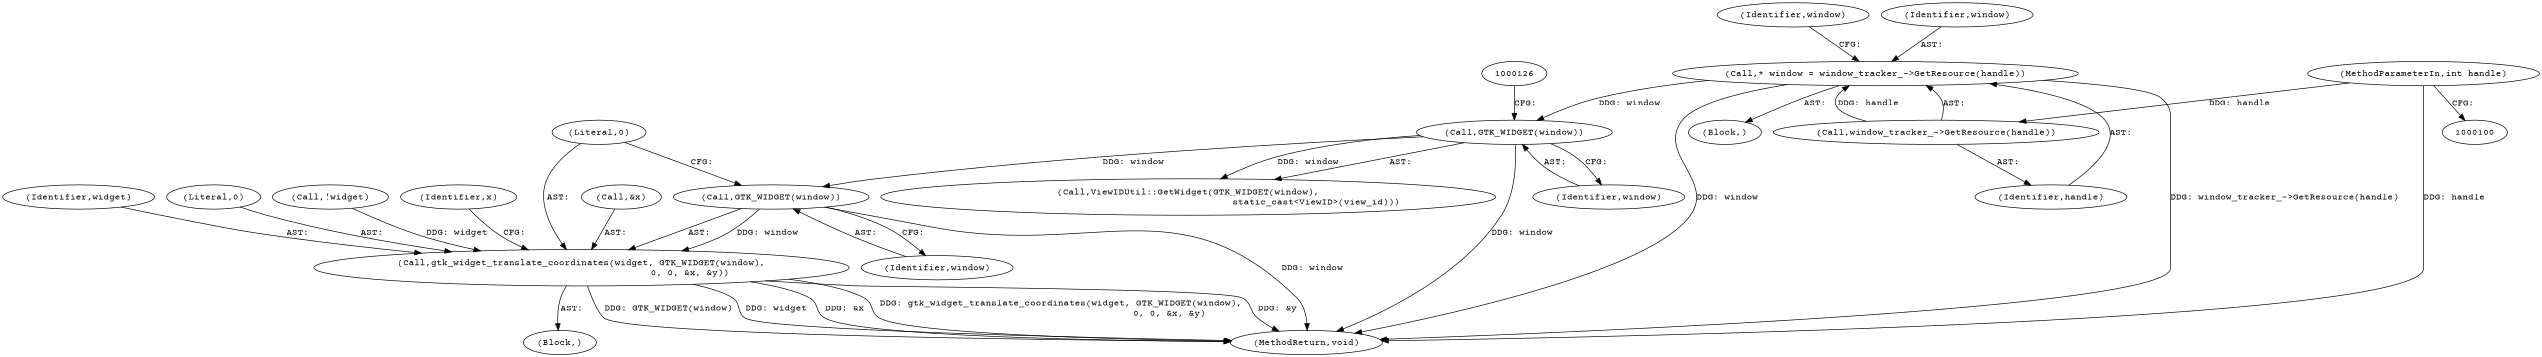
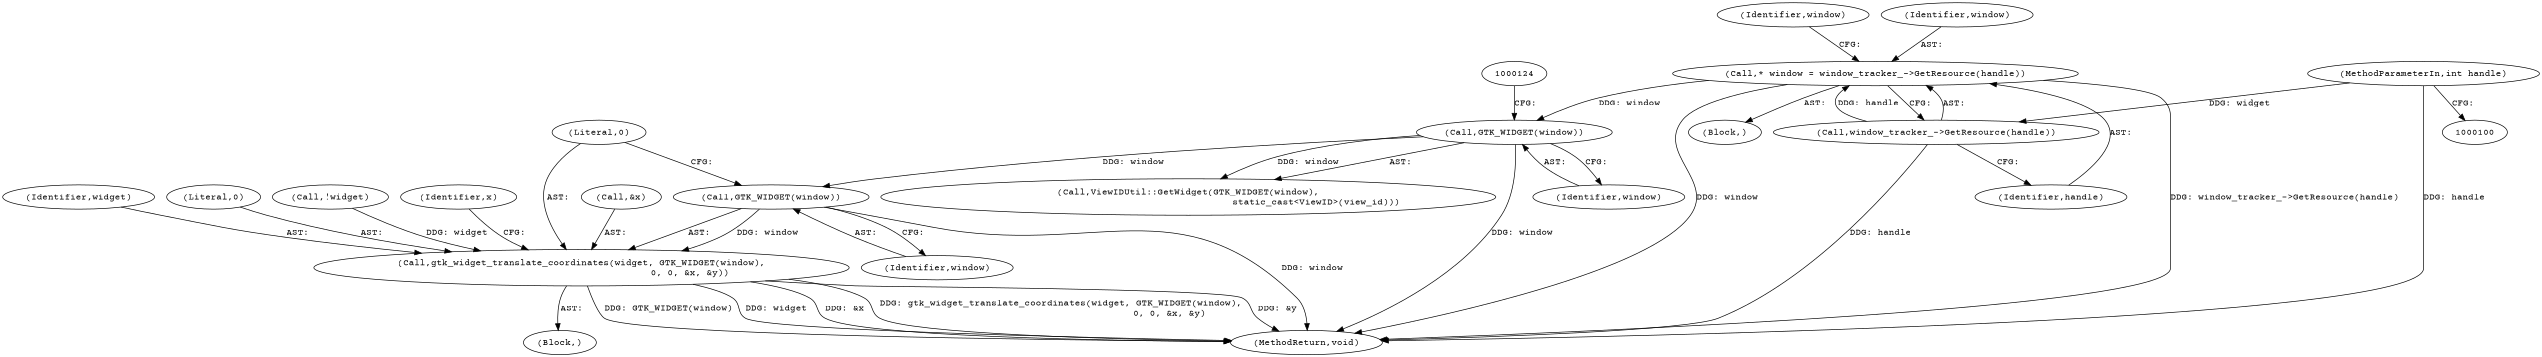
(1514, 74) -> (1514, 74)
none -> (1903, 101)
(2240, 103) -> (2240, 103)
(2011, 162) -> (2011, 162)
none -> (1720, 317)
